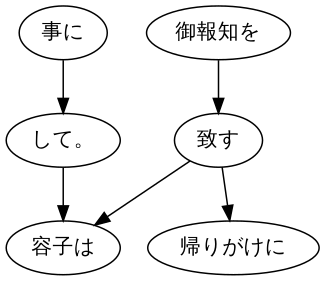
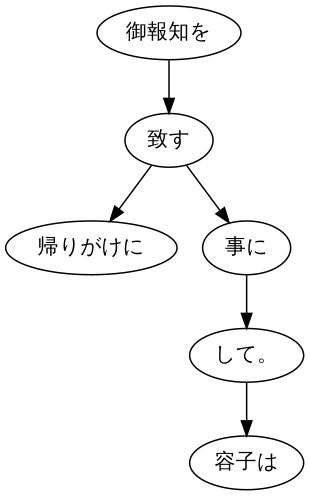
(149, 189) -> (203, 188)
